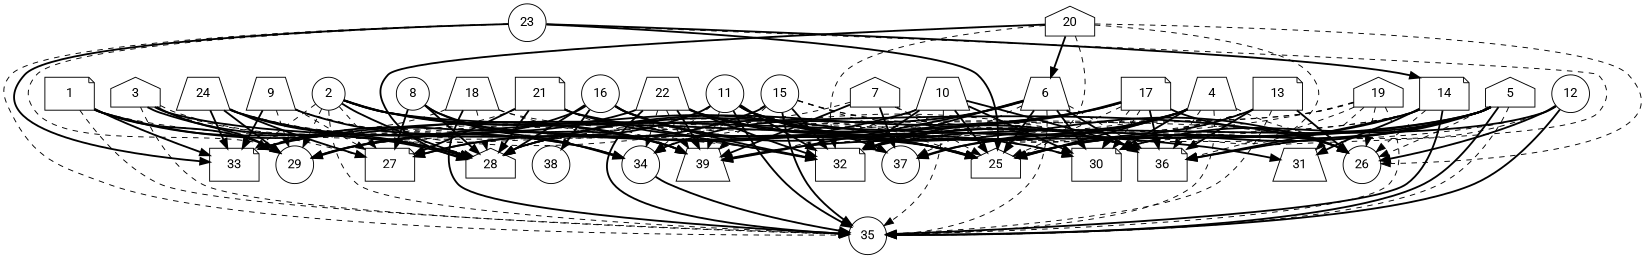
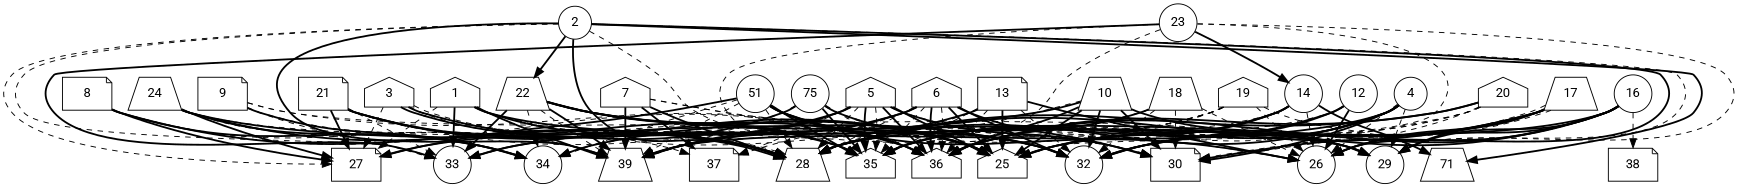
(799, 42) -> (1442, 100)
(1060, 52) -> (1218, 121)
(70, 94) -> (455, 94)
(271, 94) -> (223, 94)
(413, 94) -> (87, 94)
(725, 94) -> (755, 94)
(780, 94) -> (810, 94)
(1045, 94) -> (937, 94)
(1146, 94) -> (1571, 94)
(1212, 94) -> (1411, 94)
(1444, 94) -> (1304, 94)
(611, 120) -> (552, 54)
(681, 124) -> (712, 132)
none -> (842, 124)
(217, 125) -> (303, 134)
(255, 125) -> (336, 133)
(578, 125) -> (1633, 123)
none -> (1175, 125)
(326, 127) -> (412, 125)
(1224, 127) -> (971, 128)
(214, 128) -> none
none -> (780, 128)
none -> (513, 129)
(1071, 130) -> (1188, 135)
(550, 132) -> (355, 135)
none -> (1481, 133)
(1058, 134) -> (1027, 138)
(685, 135) -> (703, 136)
(1210, 138) -> (799, 130)
(993, 140) -> (816, 134)
(234, 165) -> (452, 165)
(491, 165) -> (803, 165)
(551, 165) -> (1633, 165)
(840, 165) -> (1084, 165)
(901, 165) -> (714, 165)
(1162, 165) -> (937, 165)
(1300, 165) -> (1447, 165)
(746, 210) -> (599, 129)
(868, 236) -> (871, 165)
